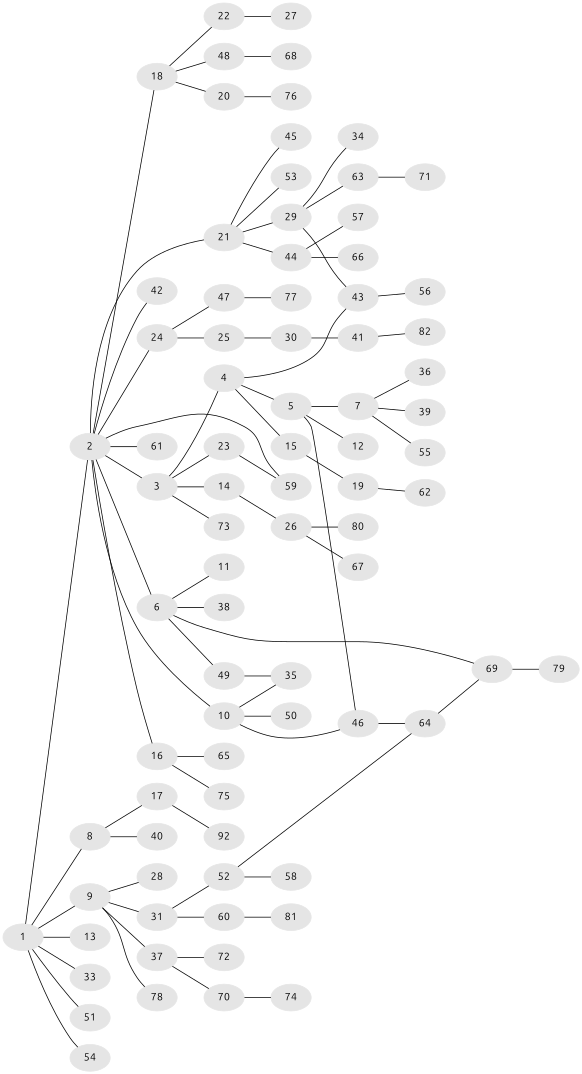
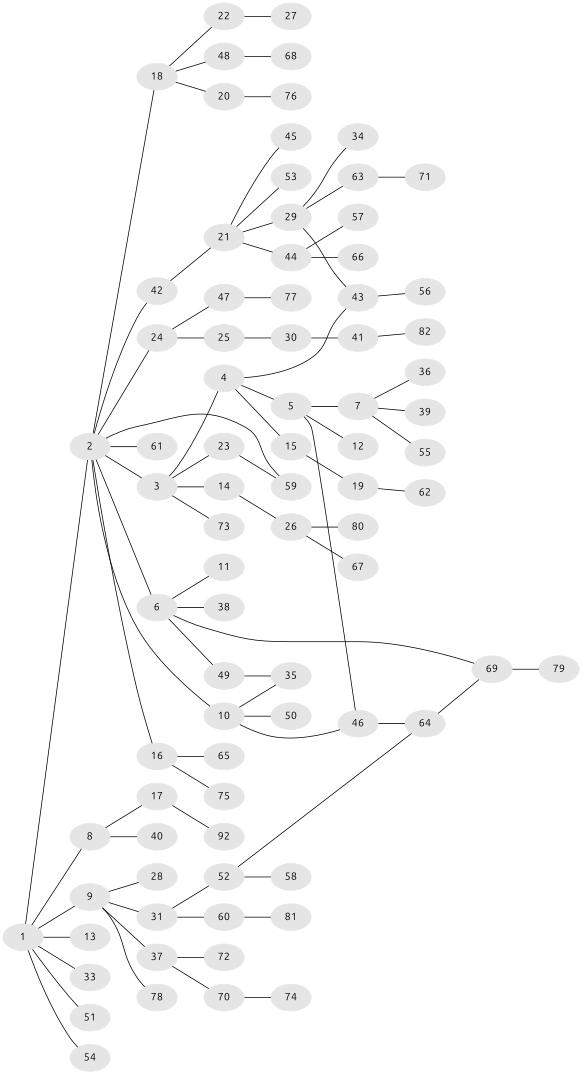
(107, 324) -> (191, 264)
